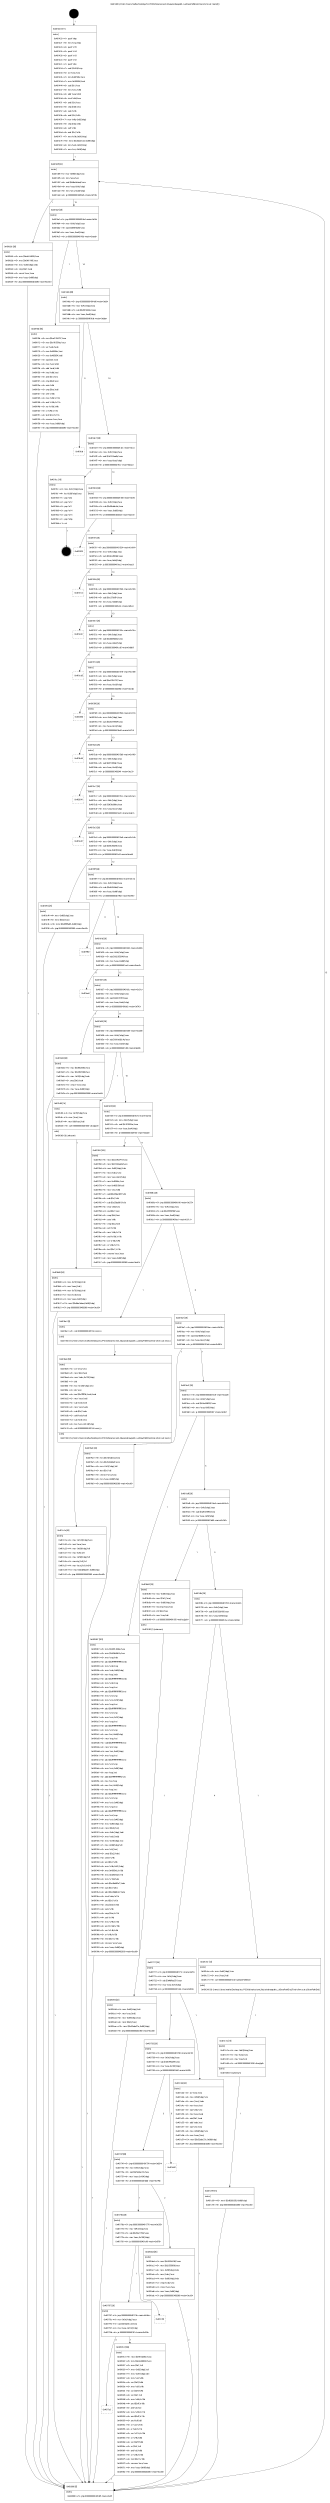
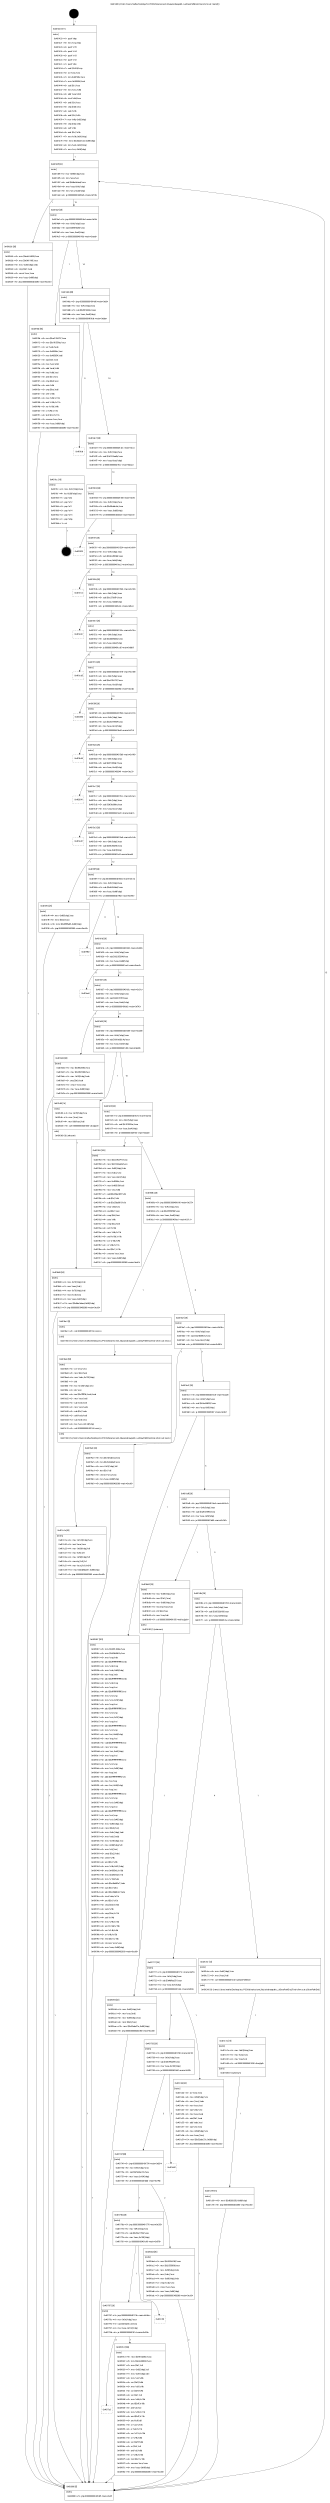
(89, 472) -> none
